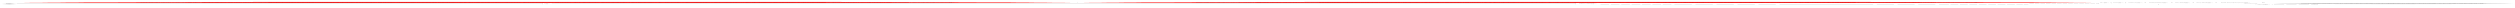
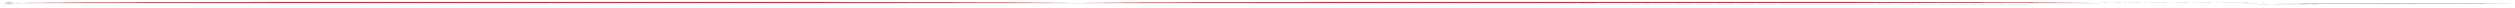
none -> (9, 2)
